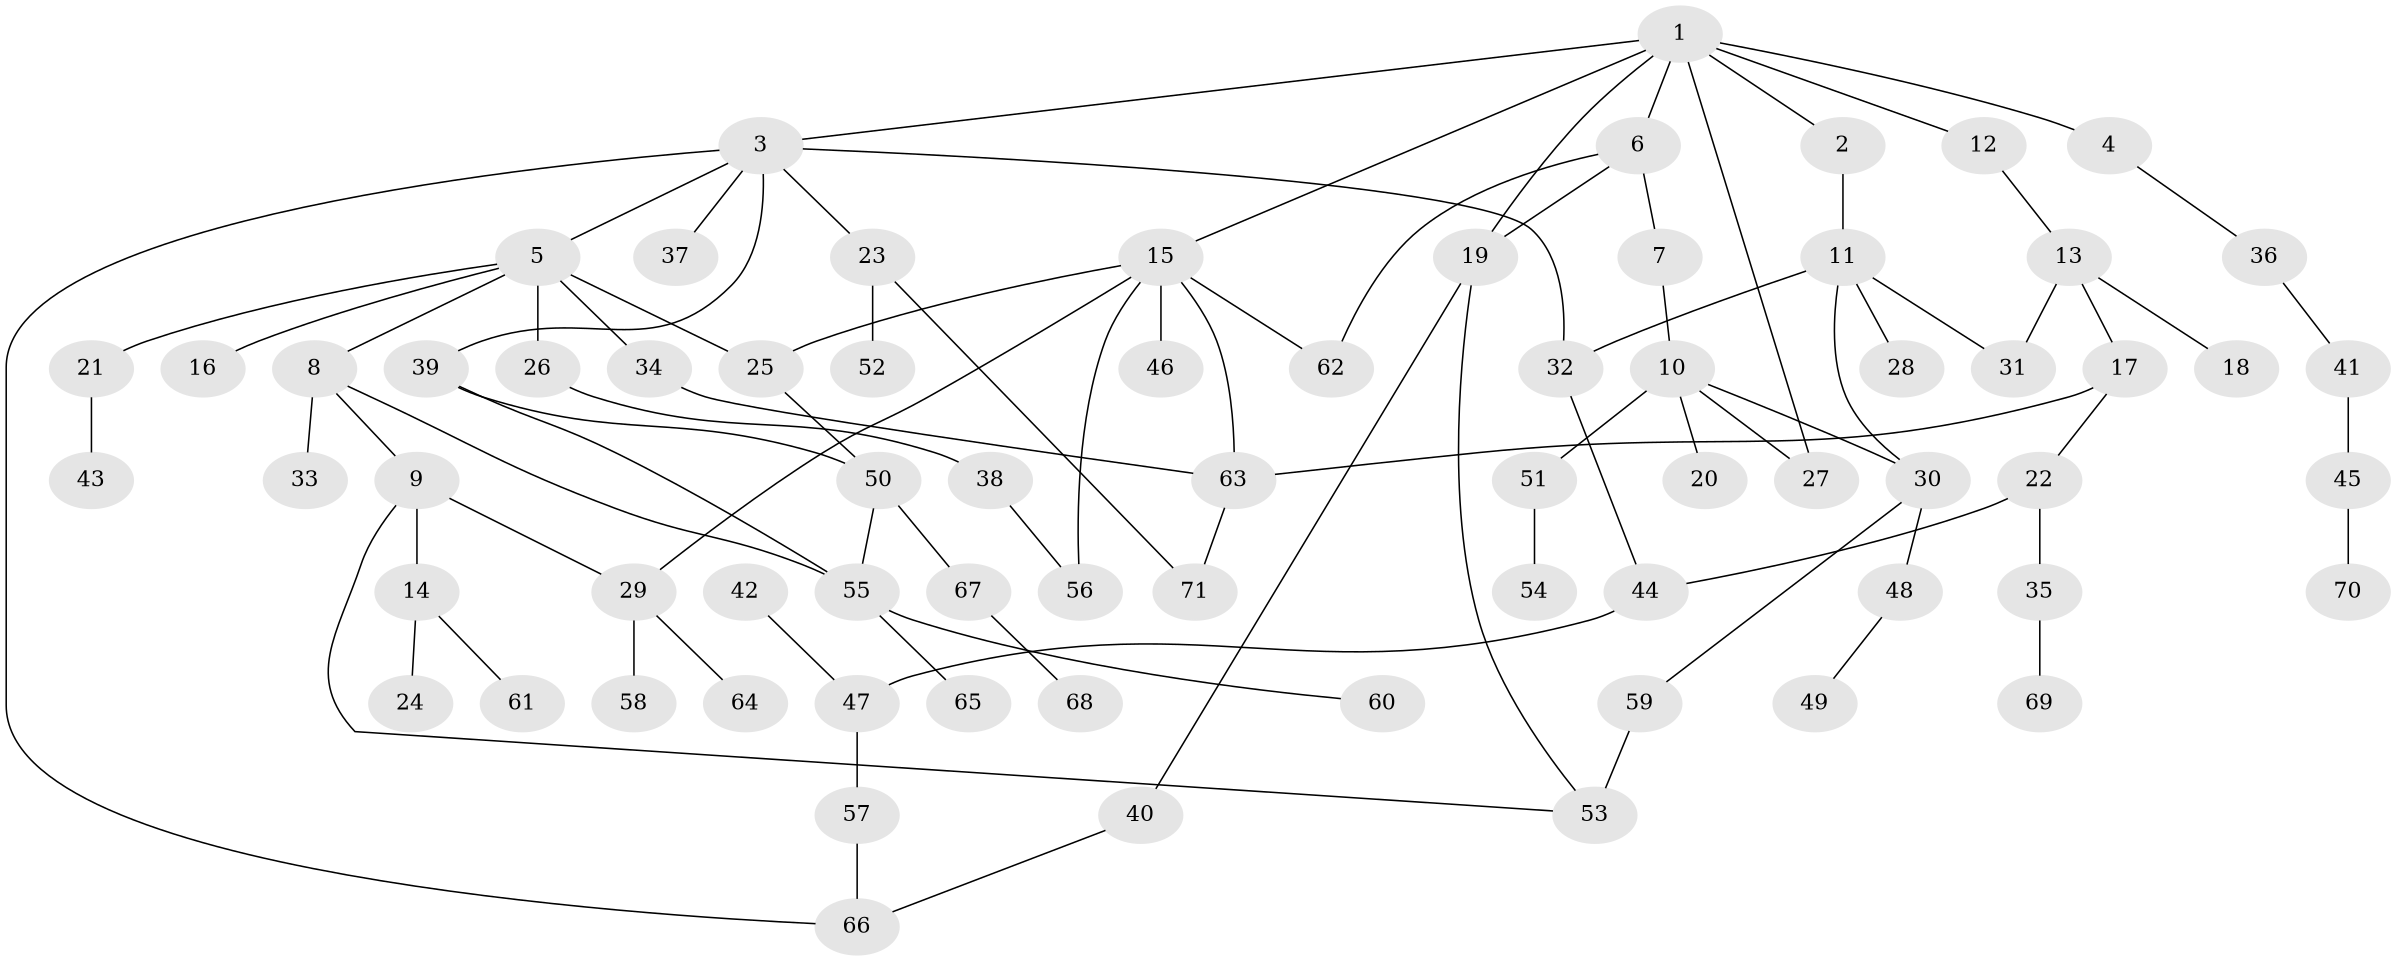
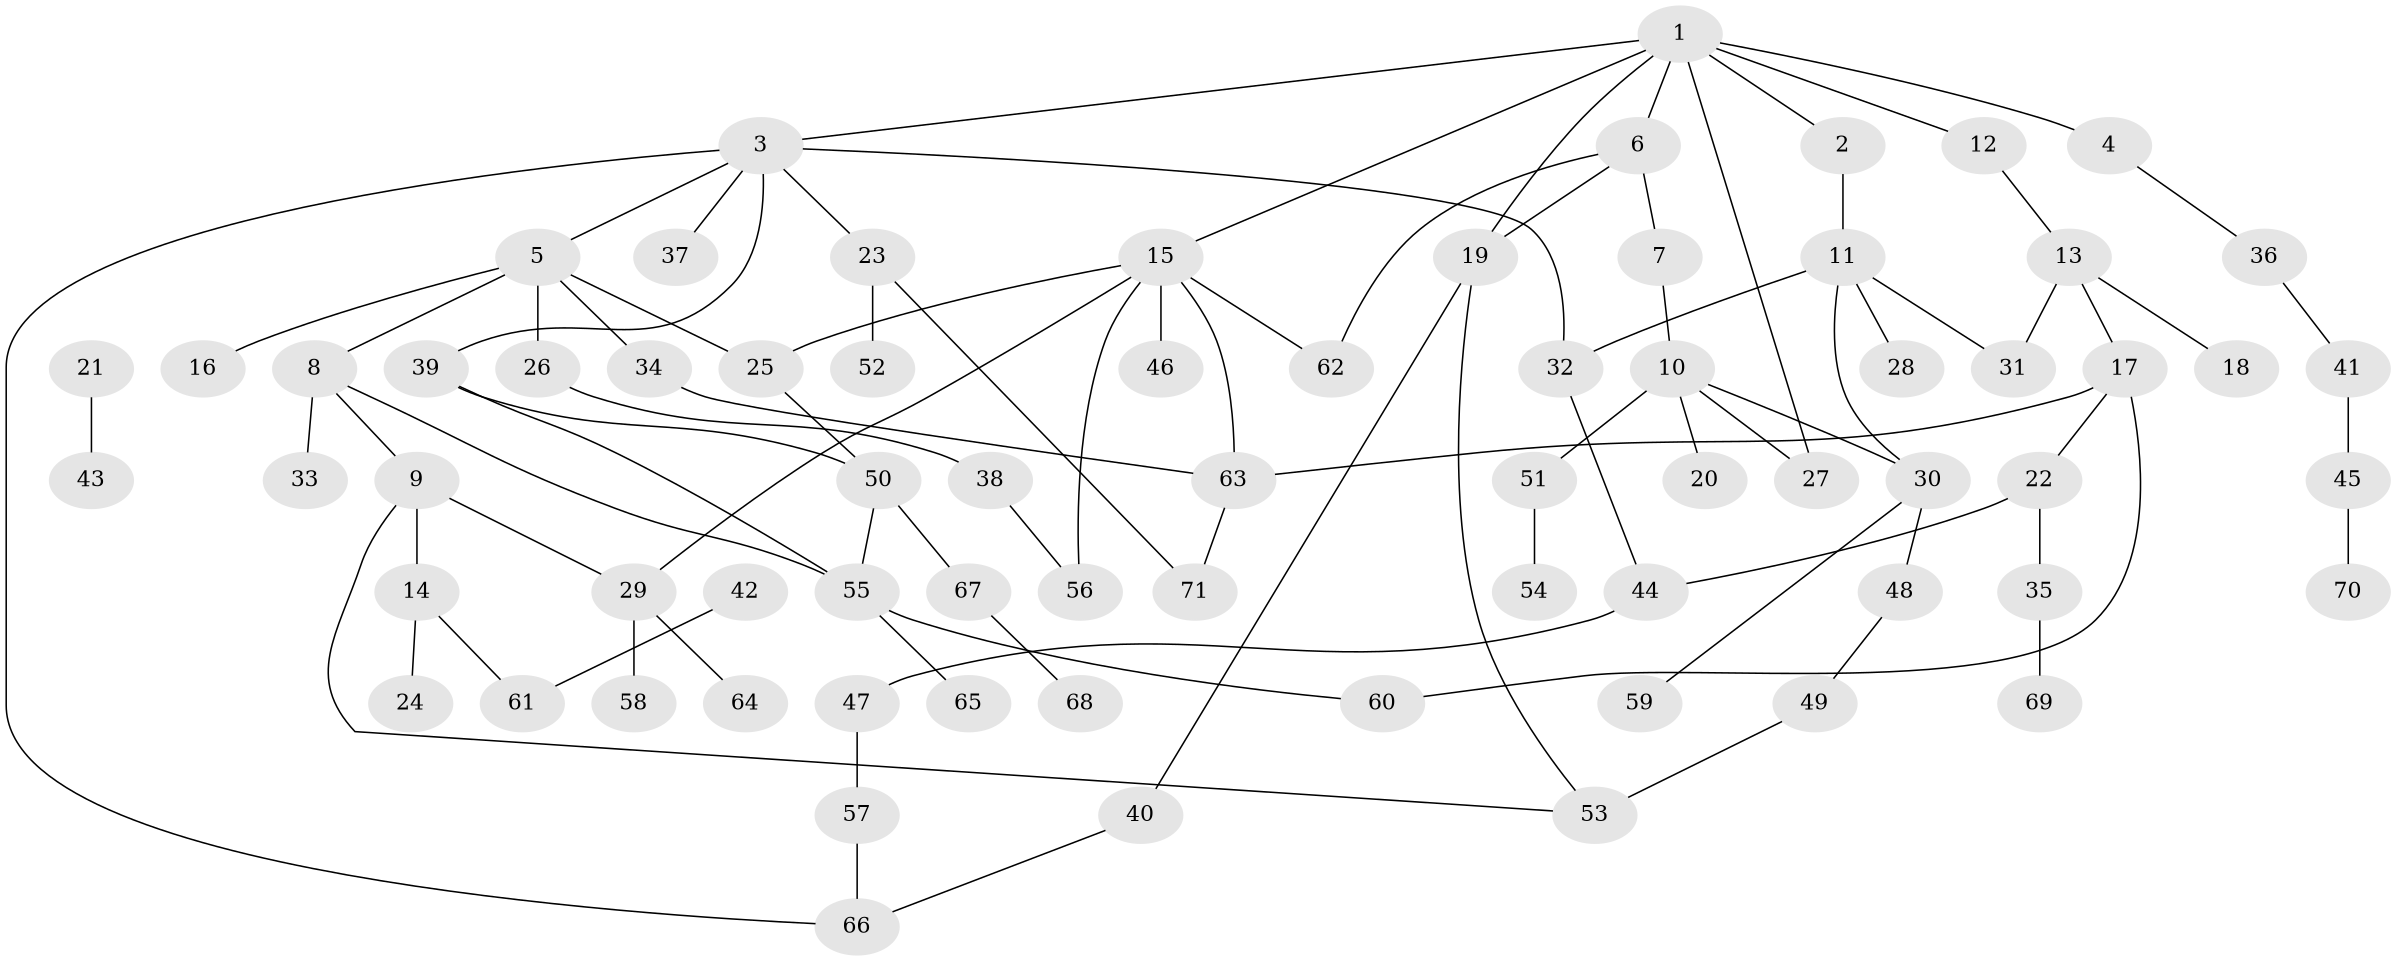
(308, 298) -> none
(801, 648) -> (646, 642)
none -> (1881, 672)
(1617, 760) -> (1705, 759)
